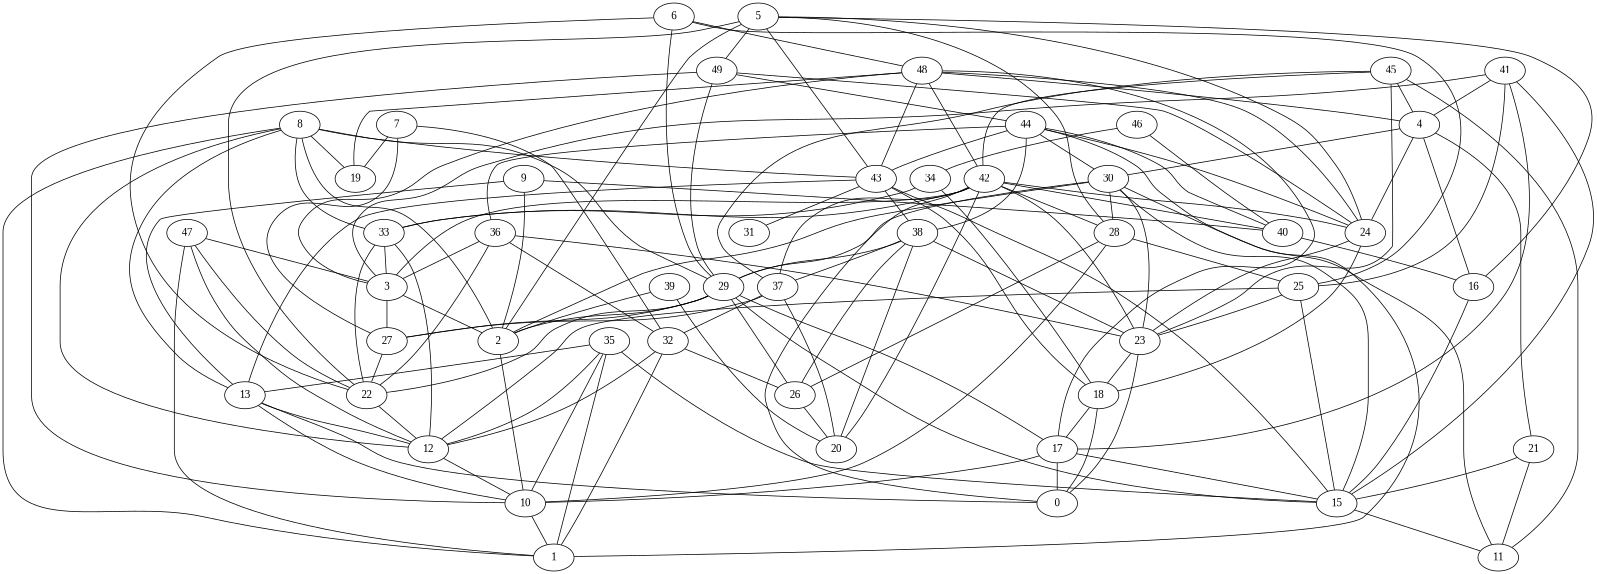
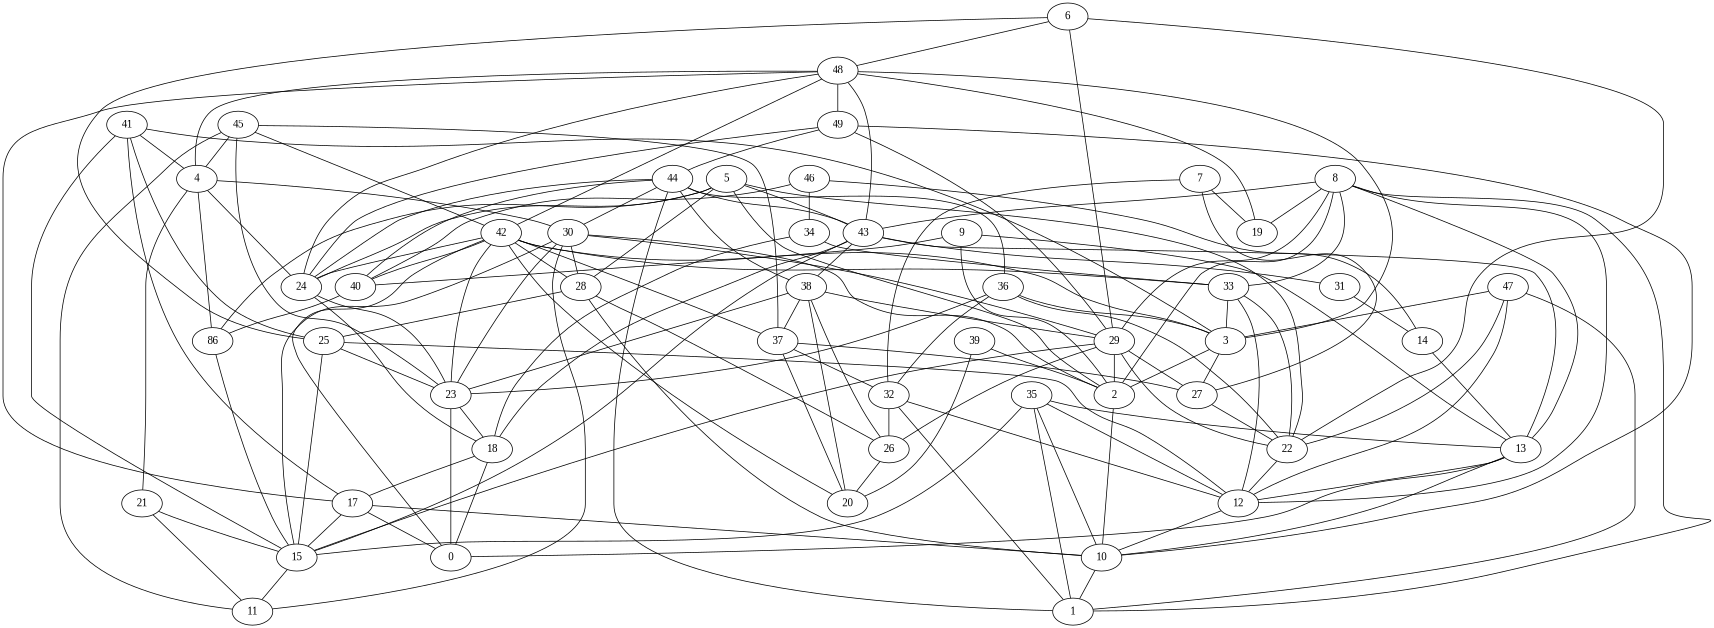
(737, 44) -> (838, 98)
(1473, 287) -> (213, 341)
none -> (1422, 341)
(888, 356) -> none
